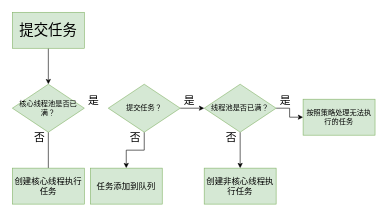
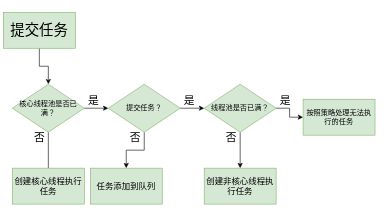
(48, 30) -> (39, 30)
none -> (102, 108)
